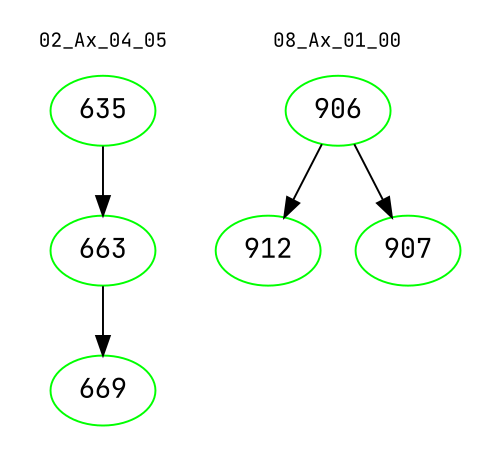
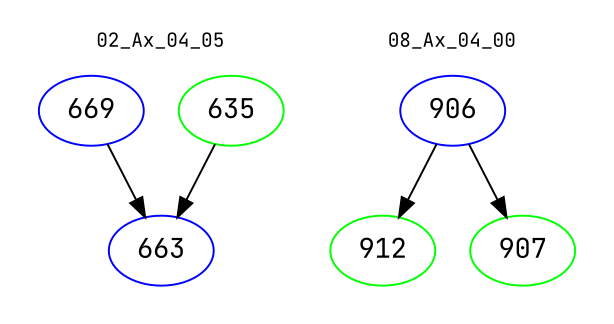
(338, 42) -> (453, 42)
(338, 111) -> (453, 111)
(103, 251) -> (161, 251)
(103, 311) -> (122, 172)
(103, 391) -> (91, 111)
